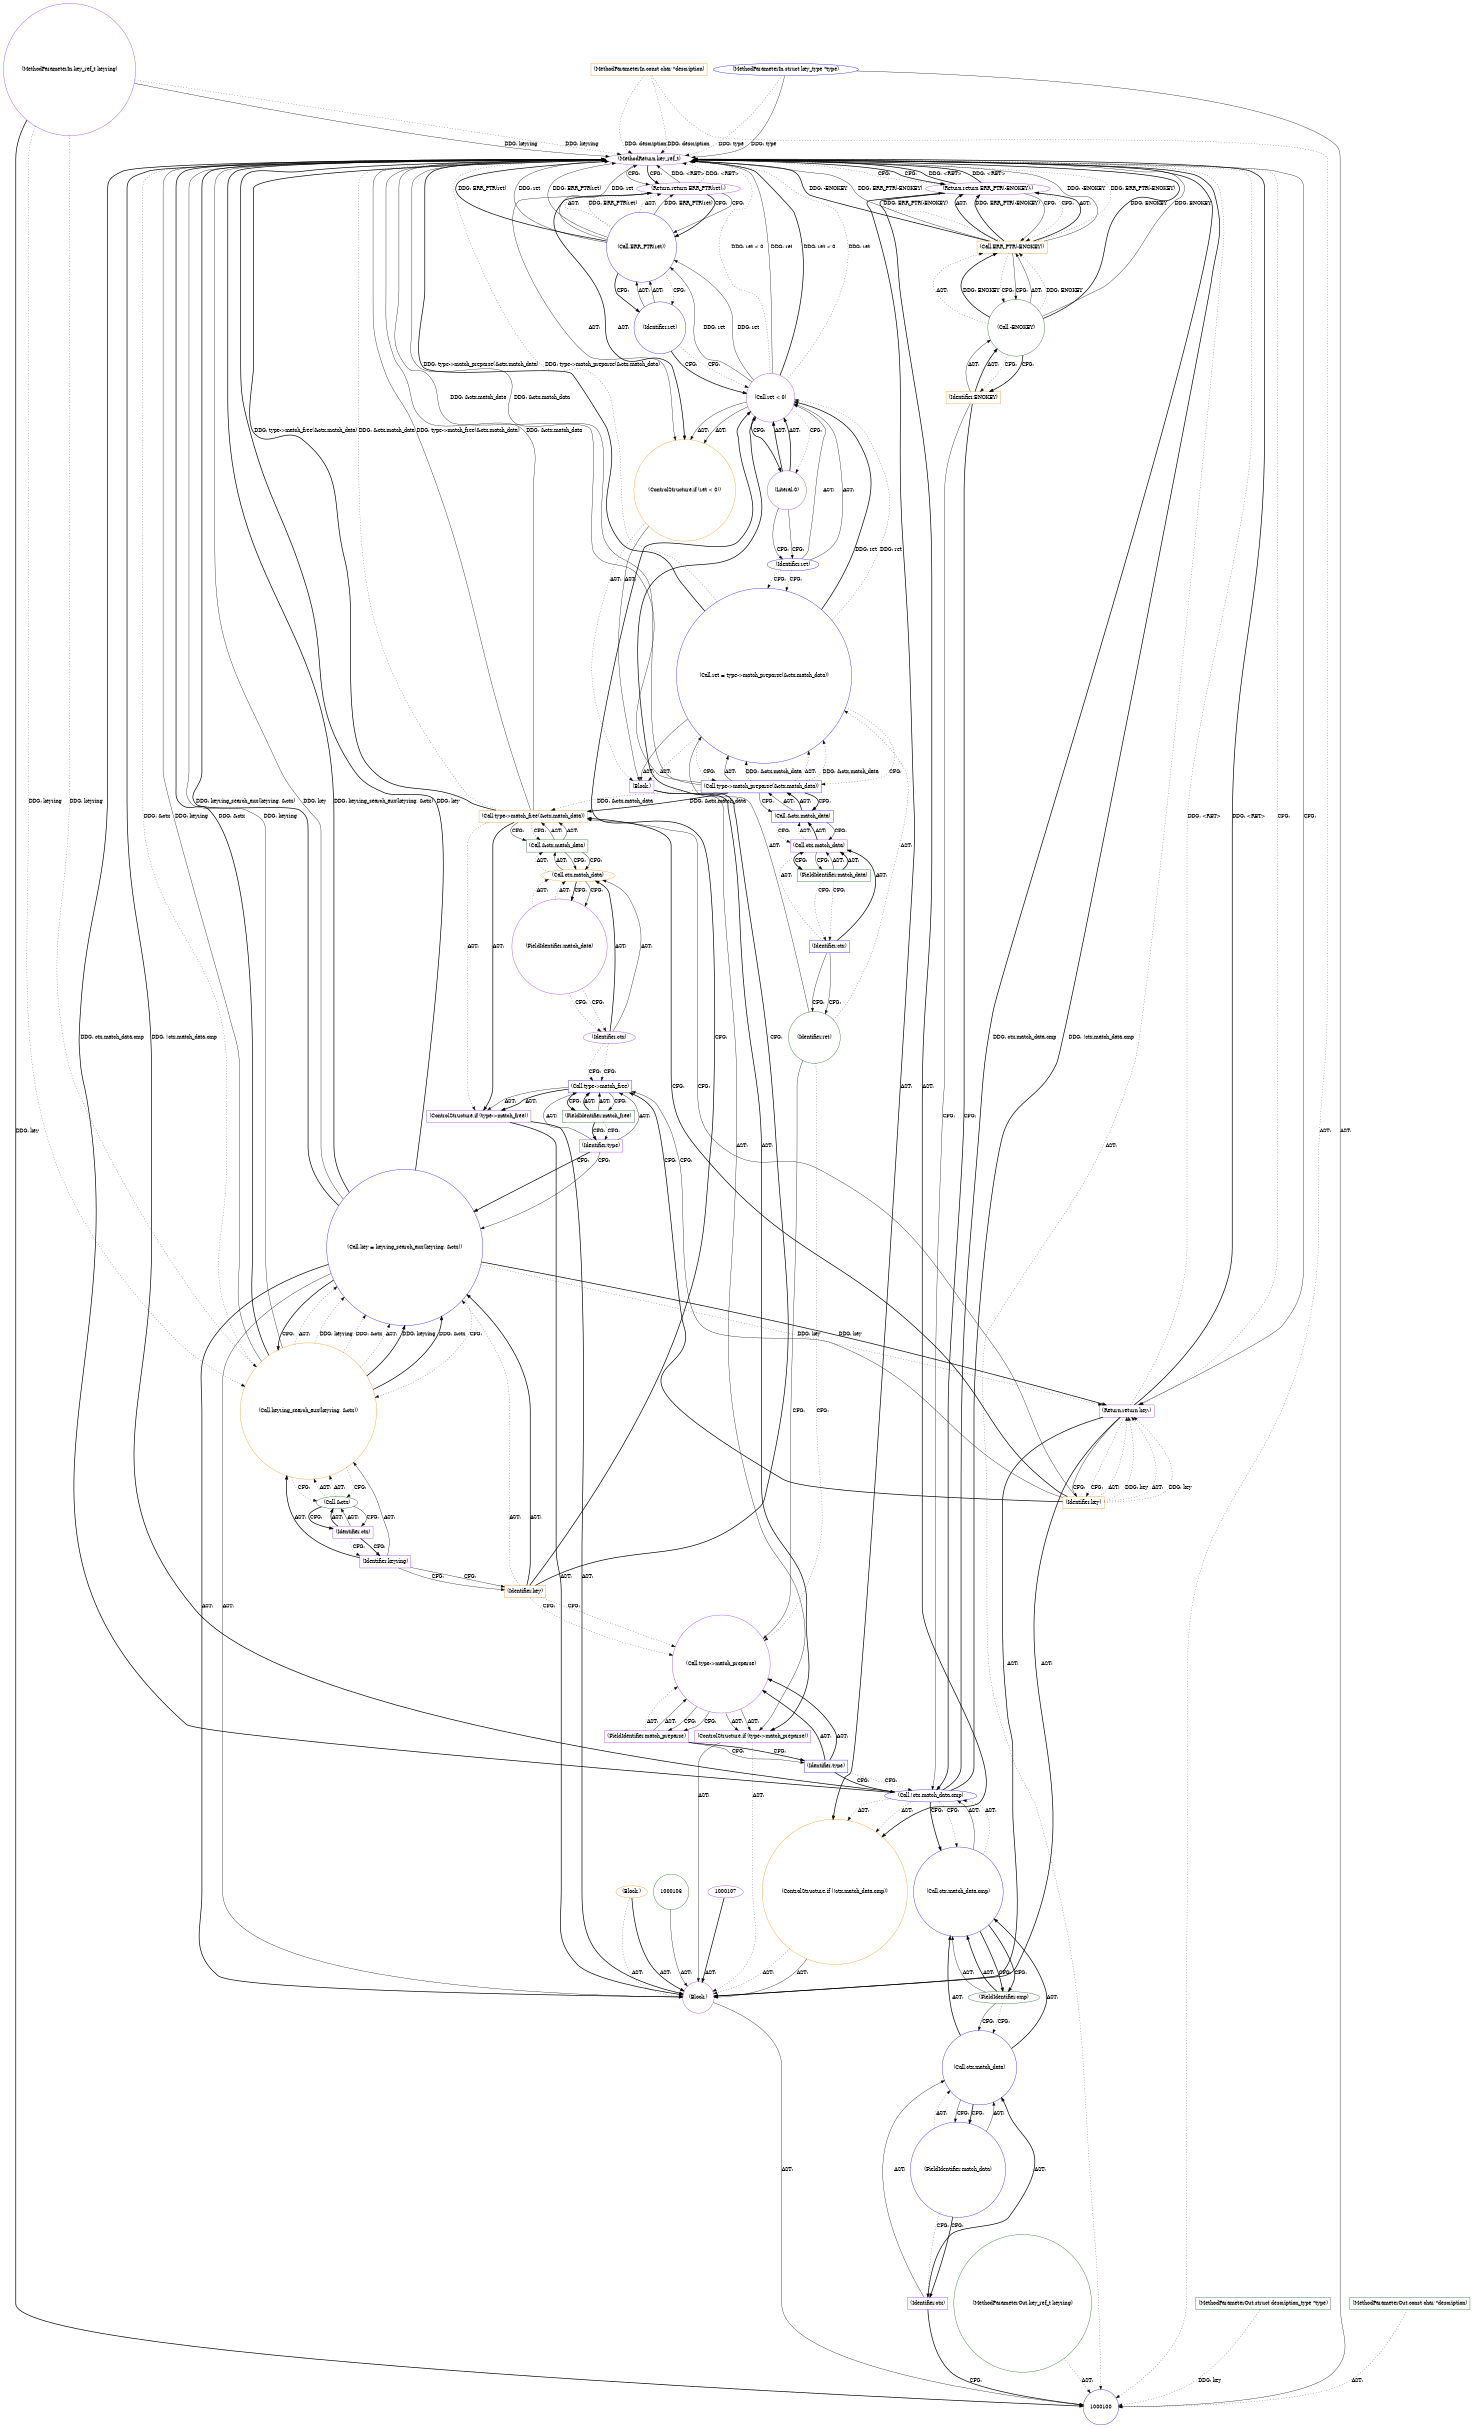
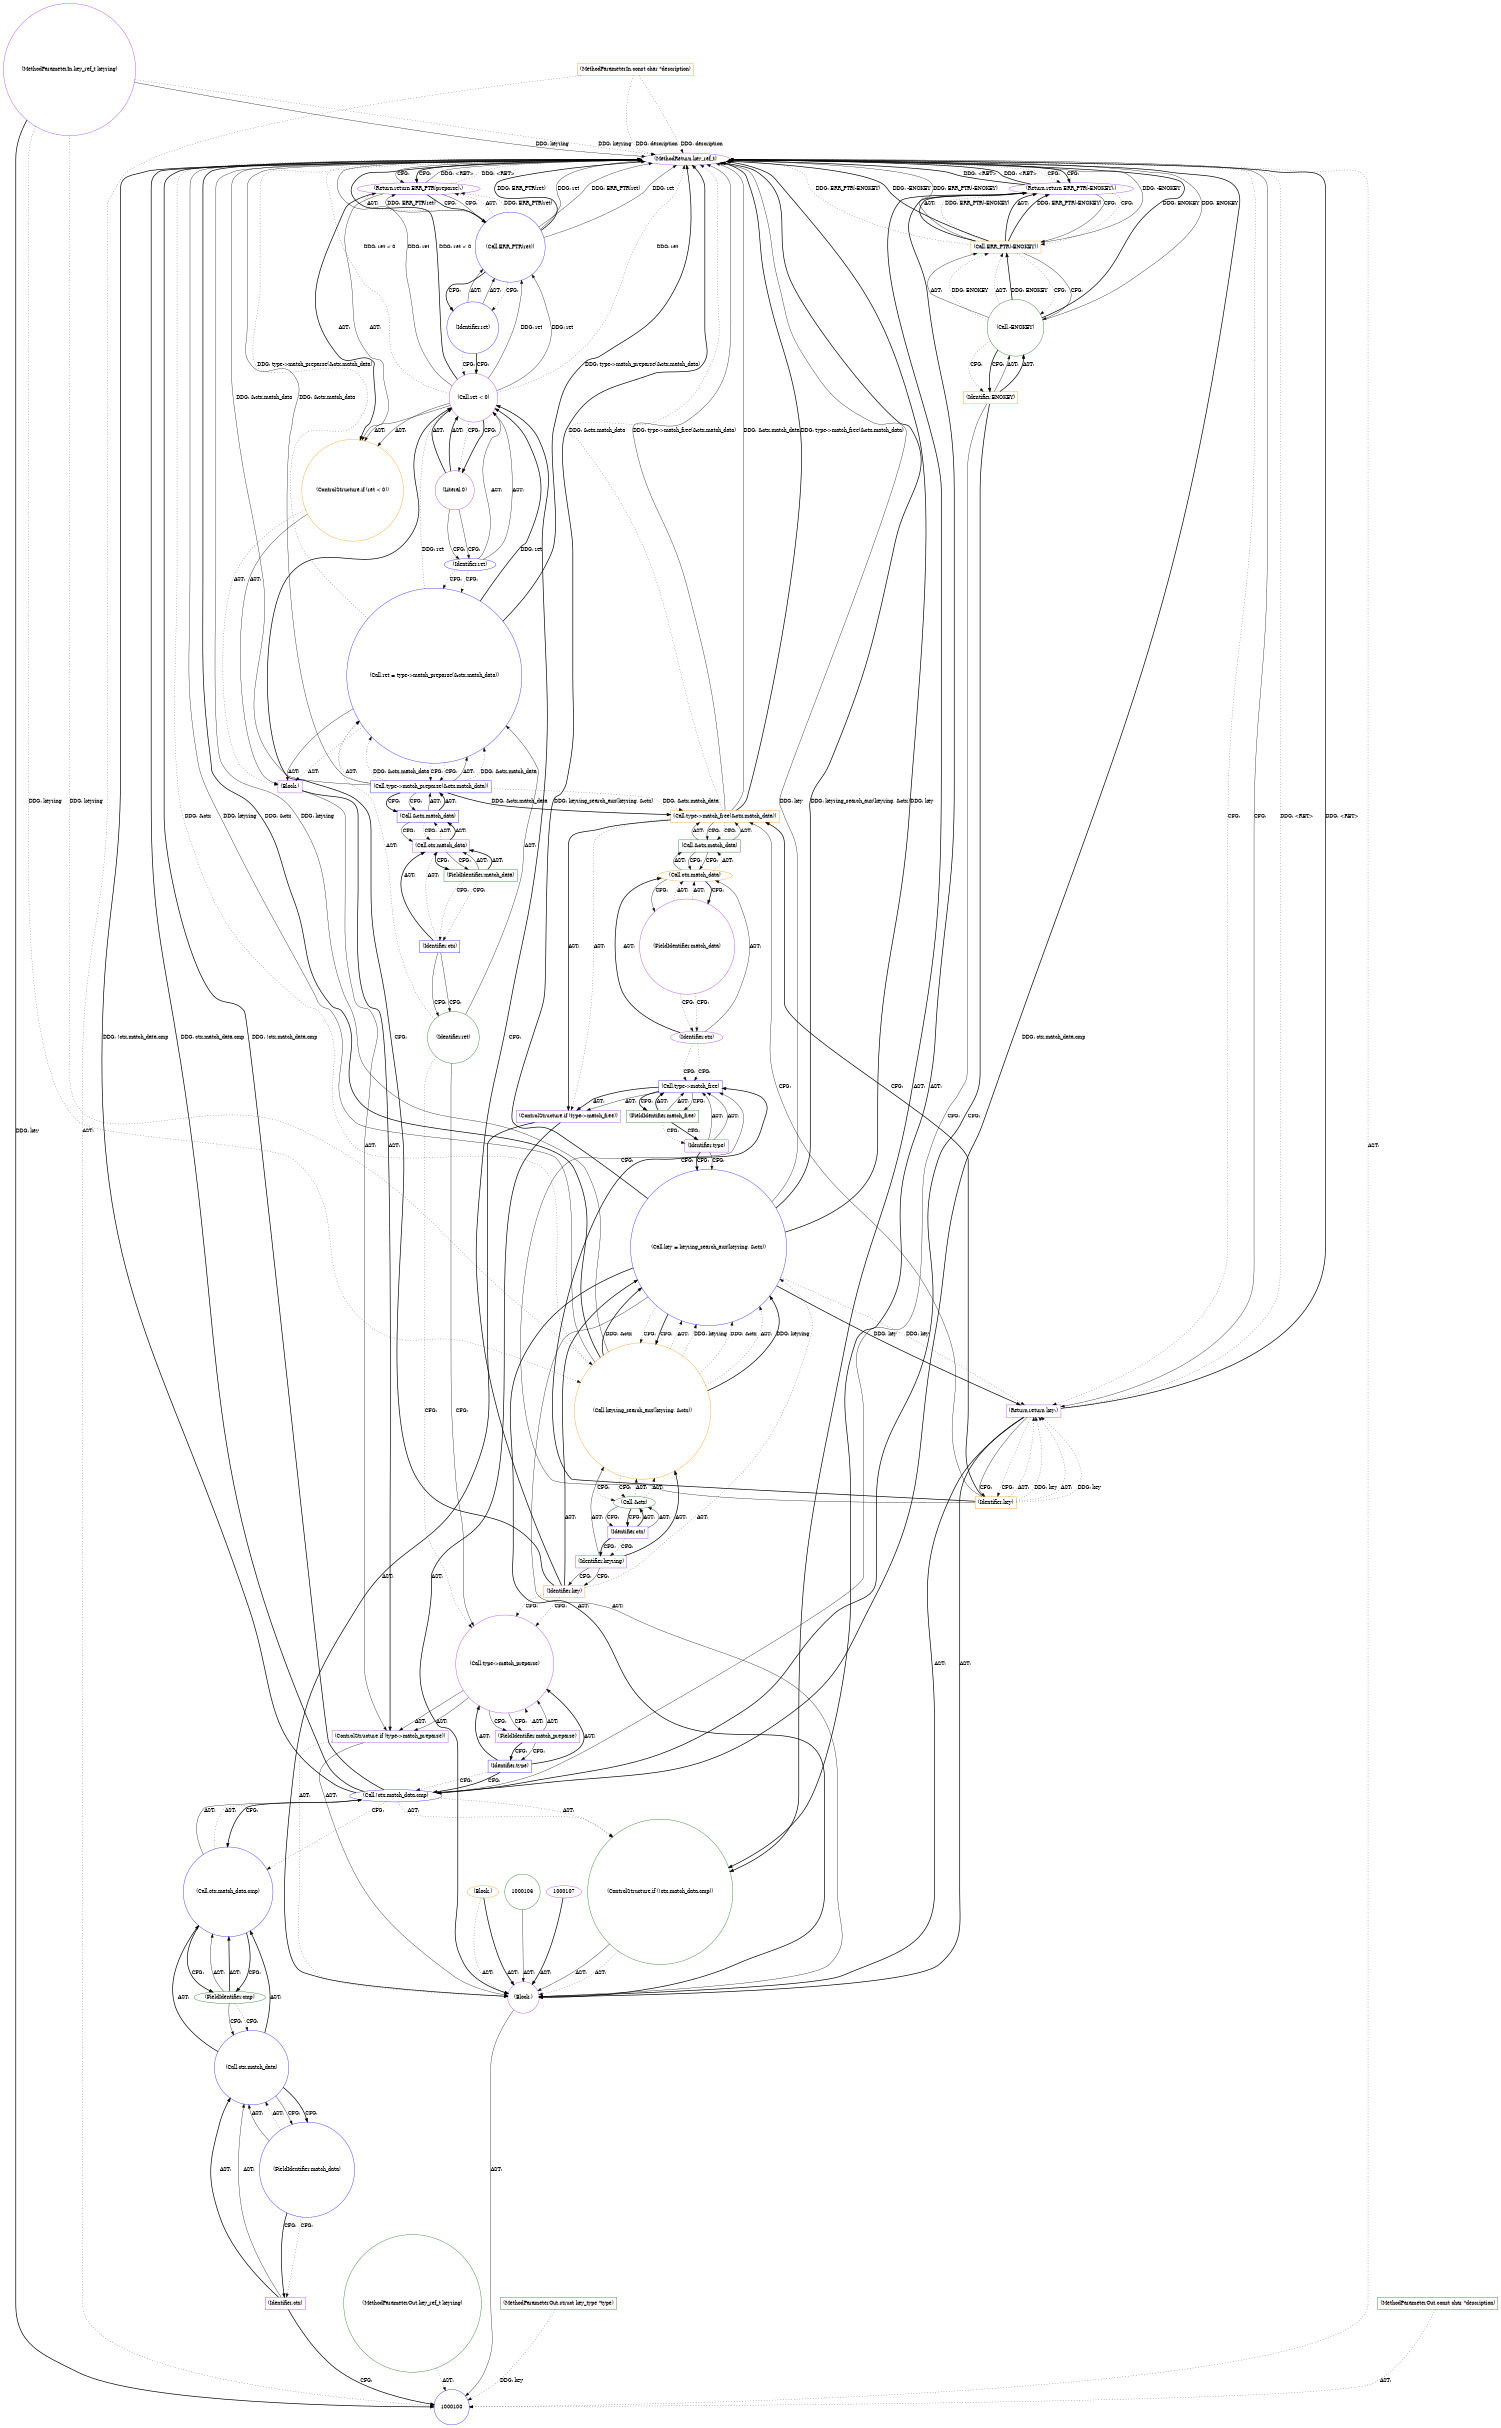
(786, 70) -> none
(688, 189) -> (419, 189)
(835, 1892) -> (660, 1892)
(1263, 2303) -> (558, 2303)
